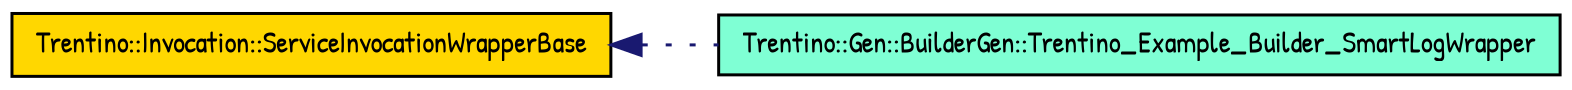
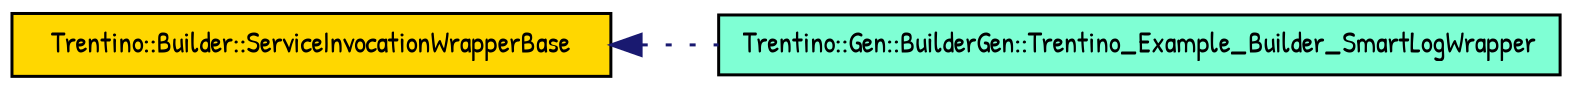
(311, 45) -> (311, 45)
